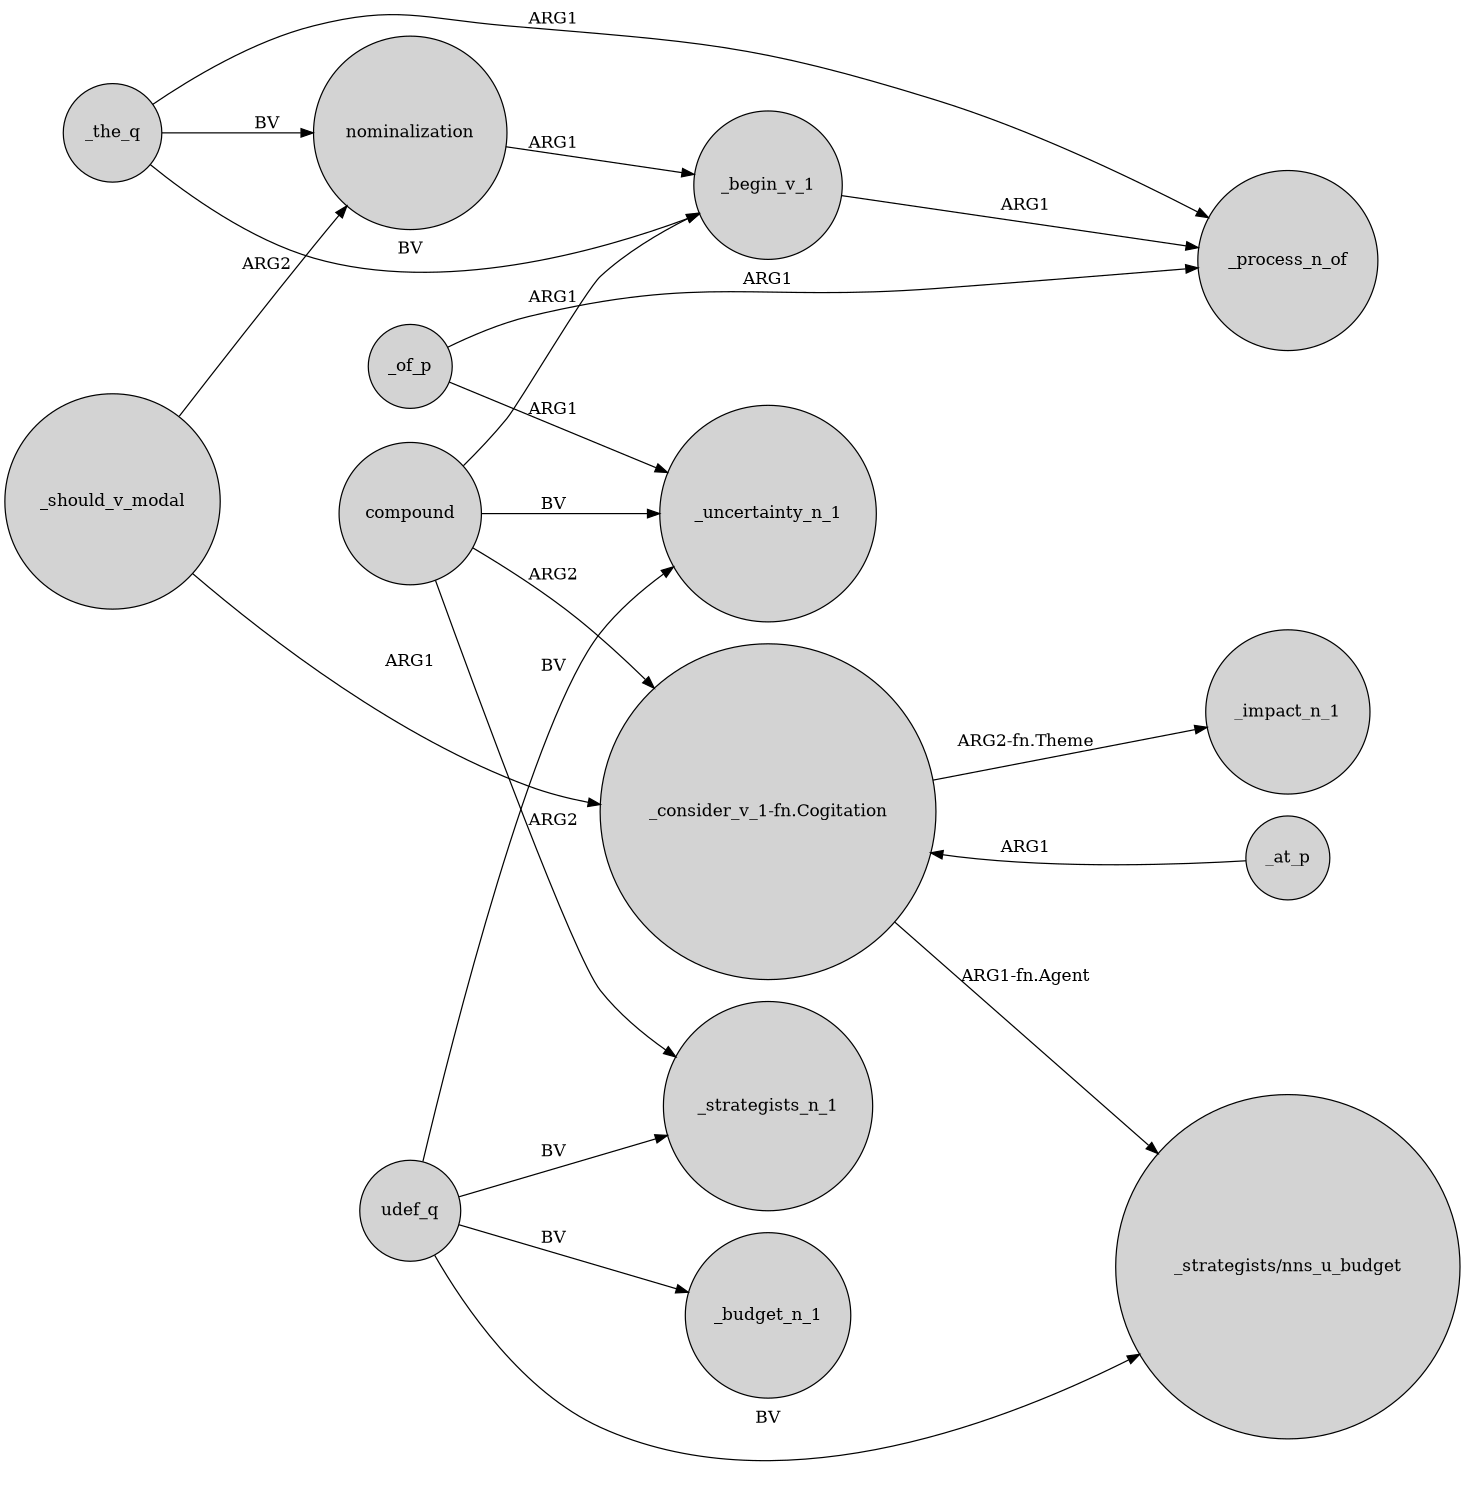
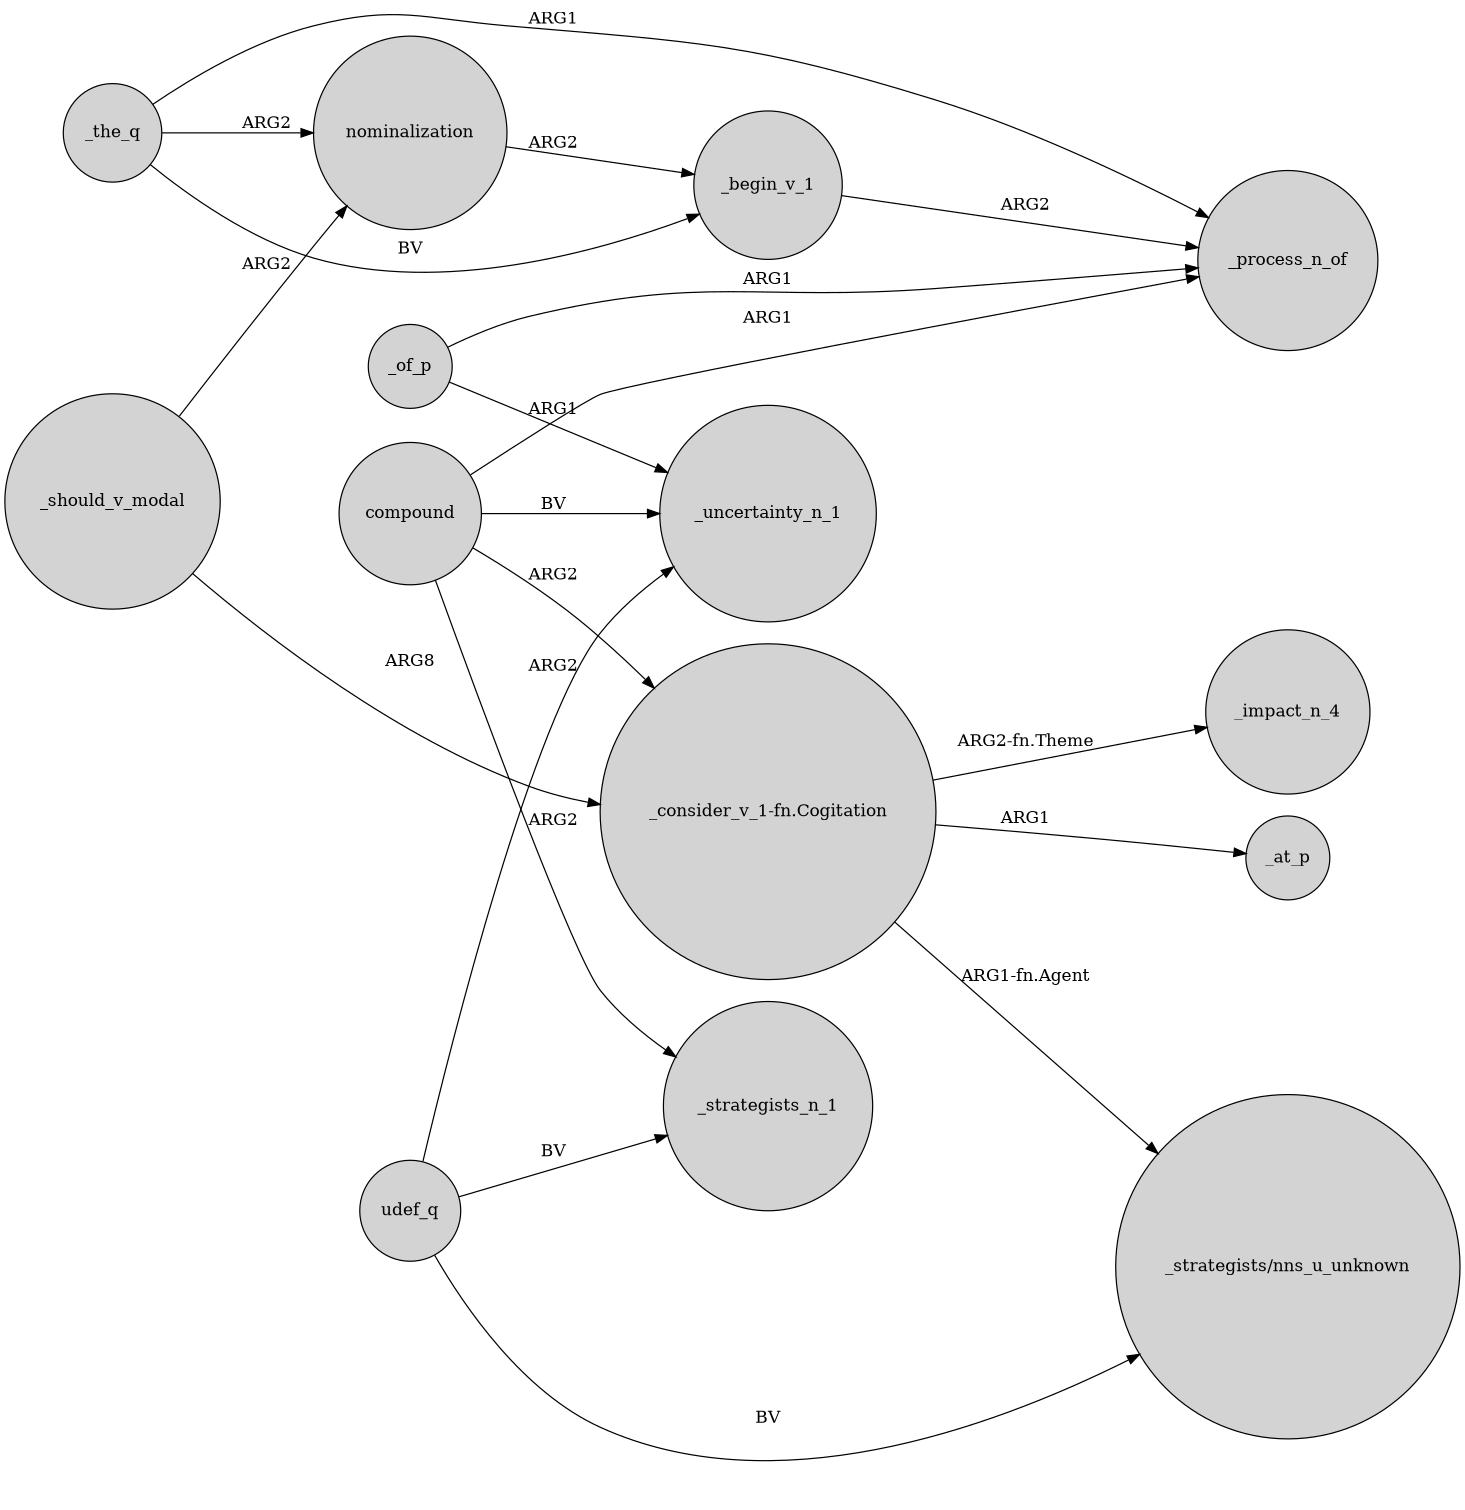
(267, 124) -> (267, 124)
(554, 143) -> (554, 143)
(1026, 205) -> (1026, 205)
(564, 330) -> (818, 349)
(410, 661) -> (410, 661)
(554, 666) -> (554, 666)
(1288, 712) -> (1288, 712)
(1094, 865) -> (1085, 838)
(1288, 1267) -> (1288, 1267)
(768, 1315) -> none
